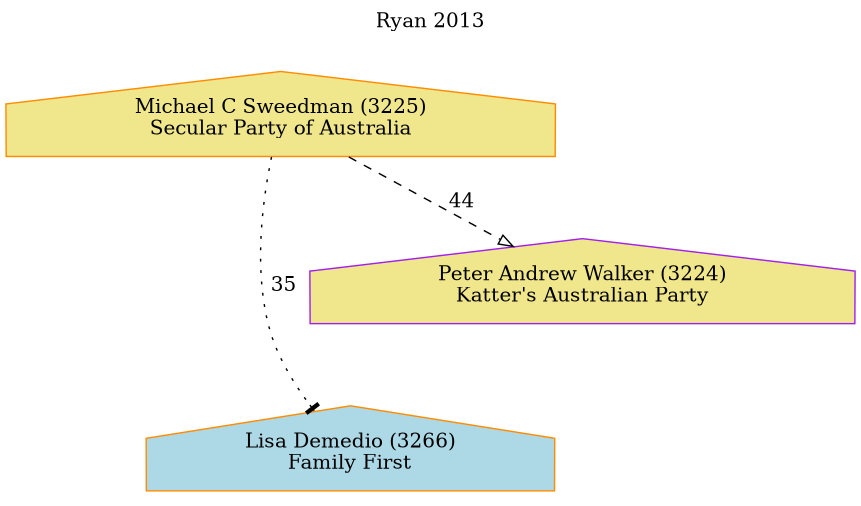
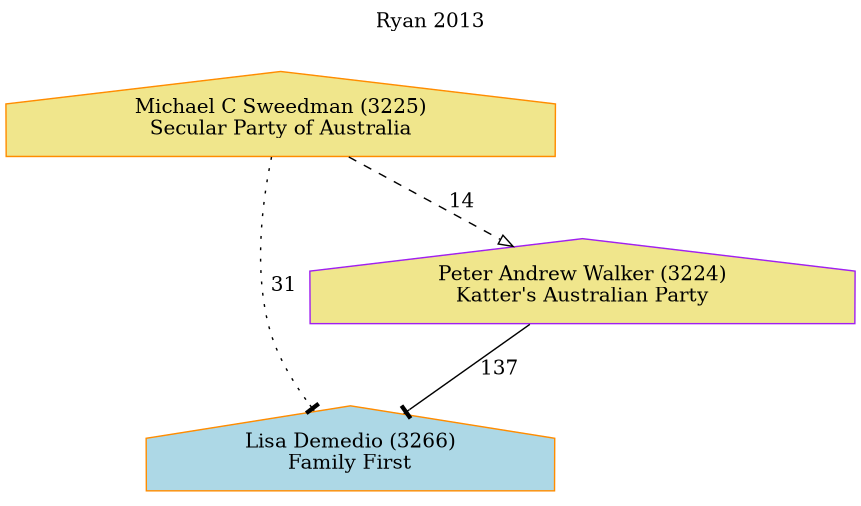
(462, 202) -> (462, 202)
(284, 286) -> (284, 286)
none -> (470, 367)
